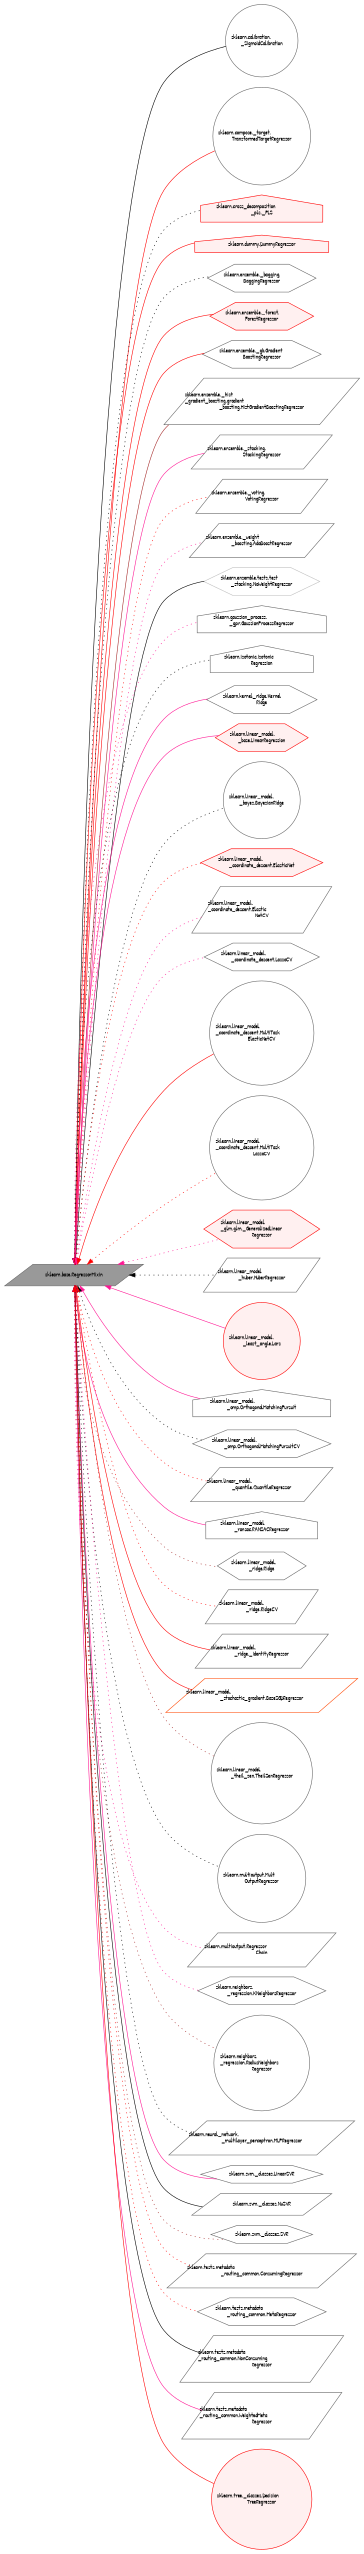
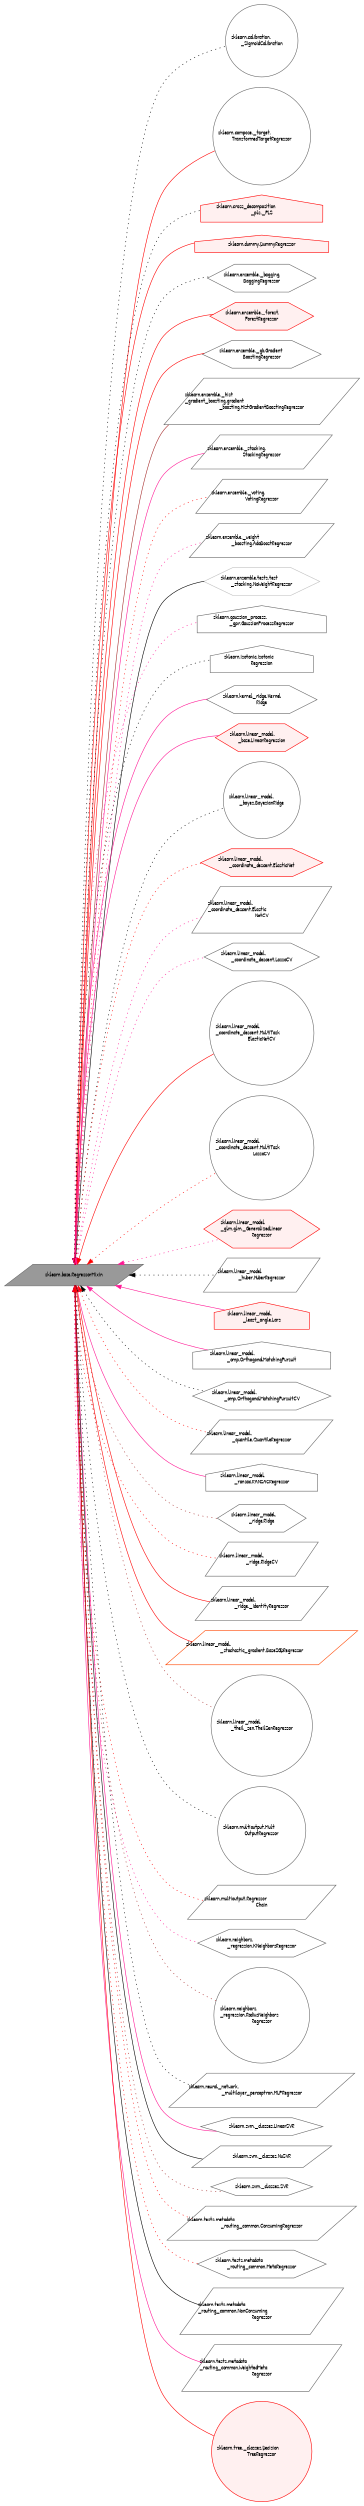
(95, 631) -> (95, 631)
(262, 1341) -> (262, 1317)
(108, 1776) -> (109, 1727)
